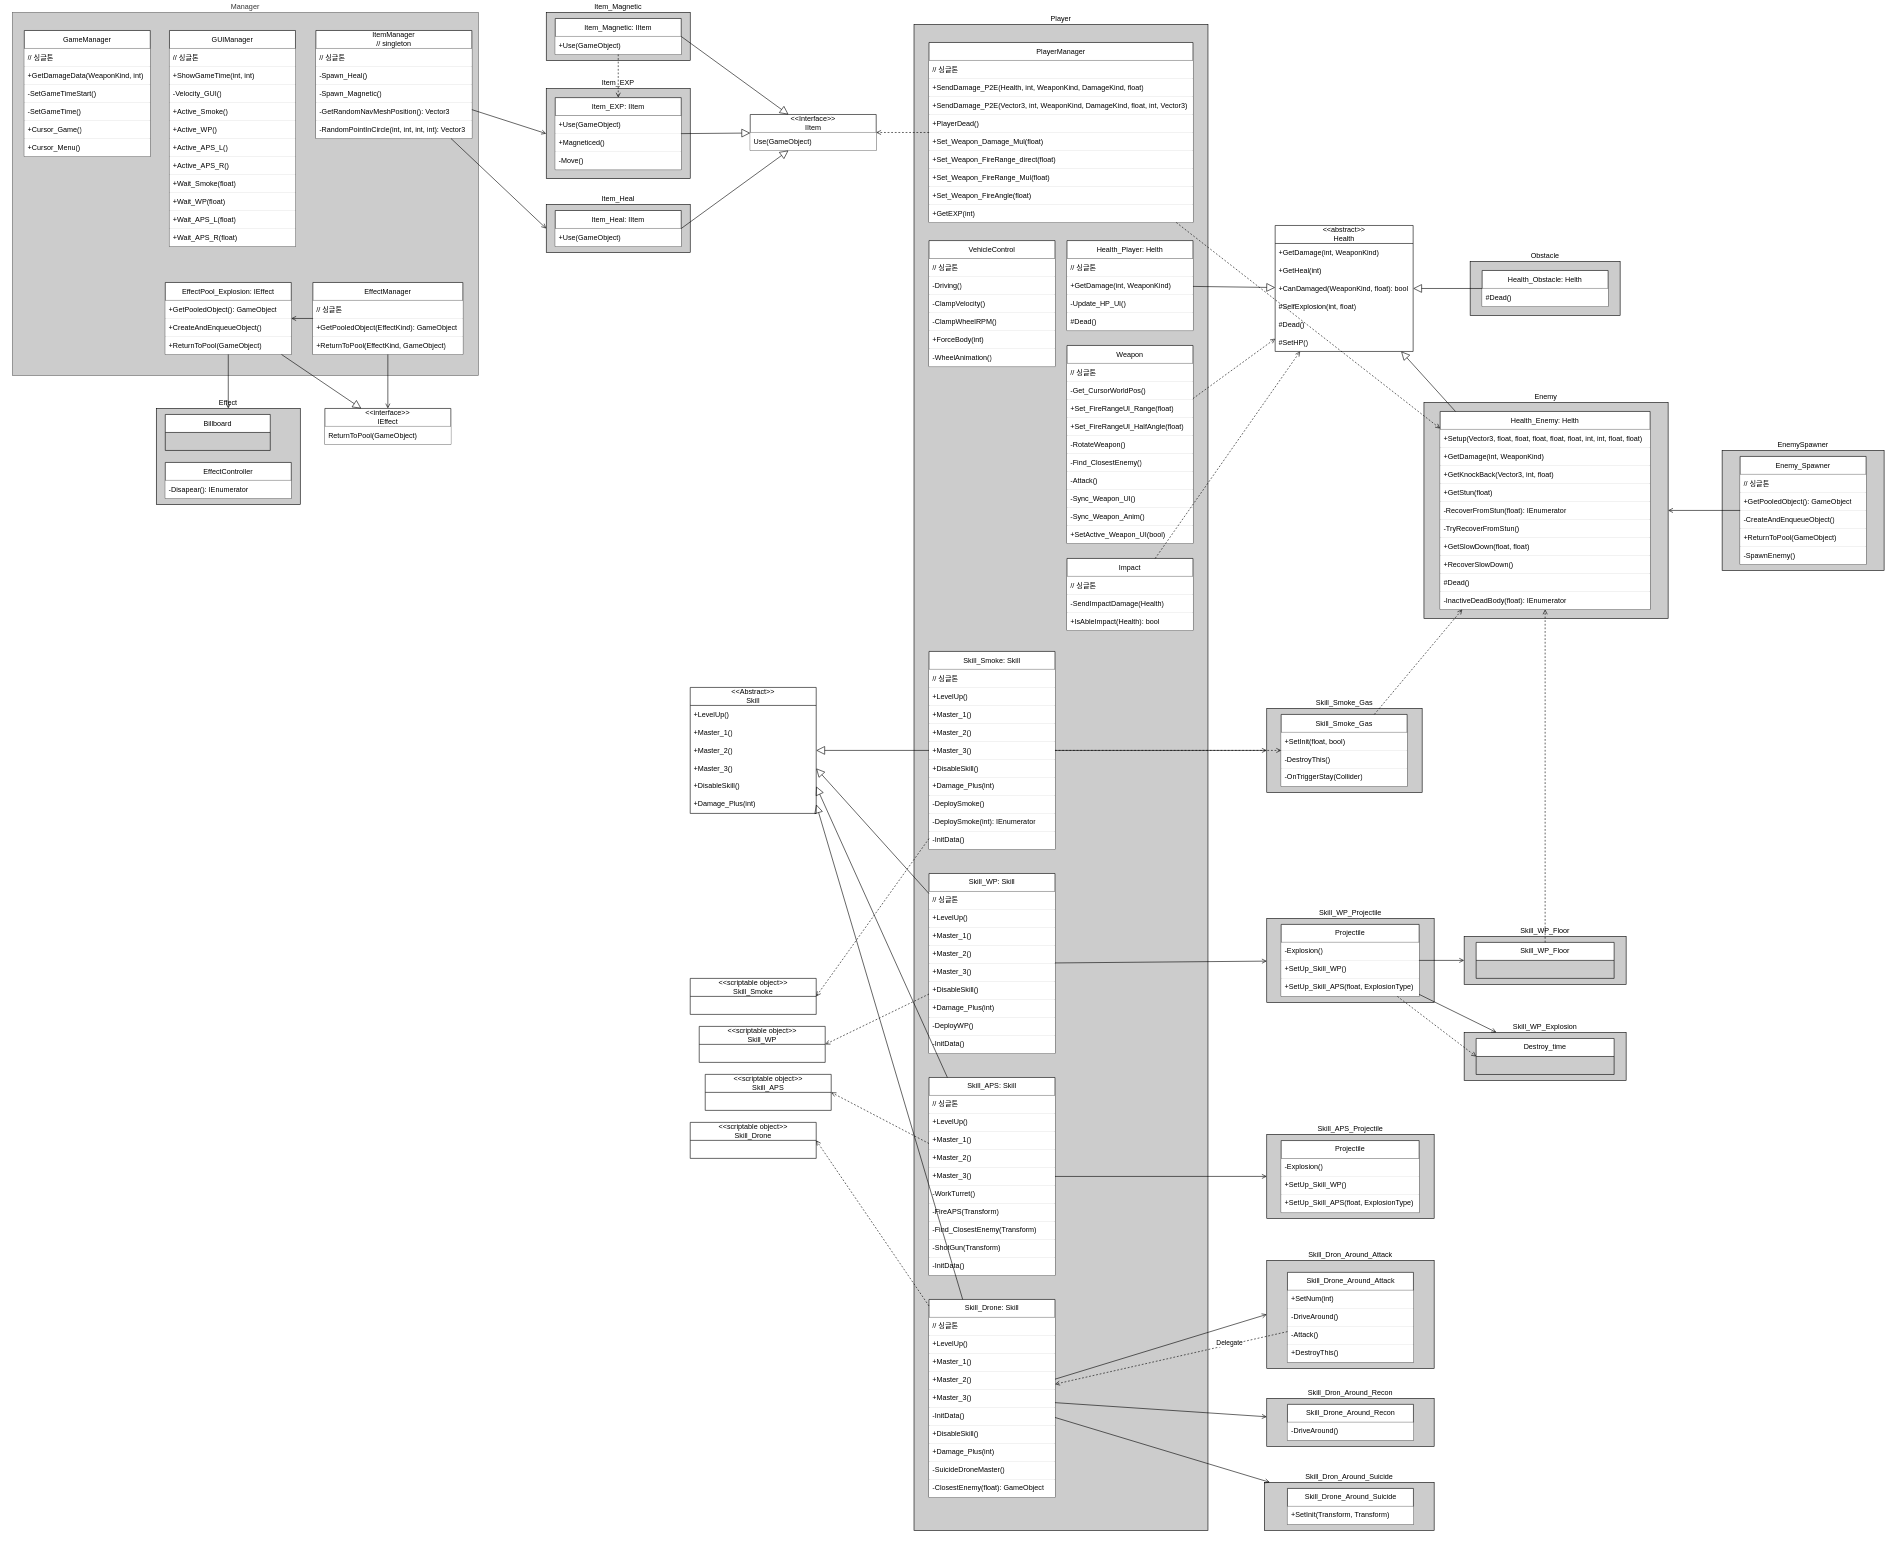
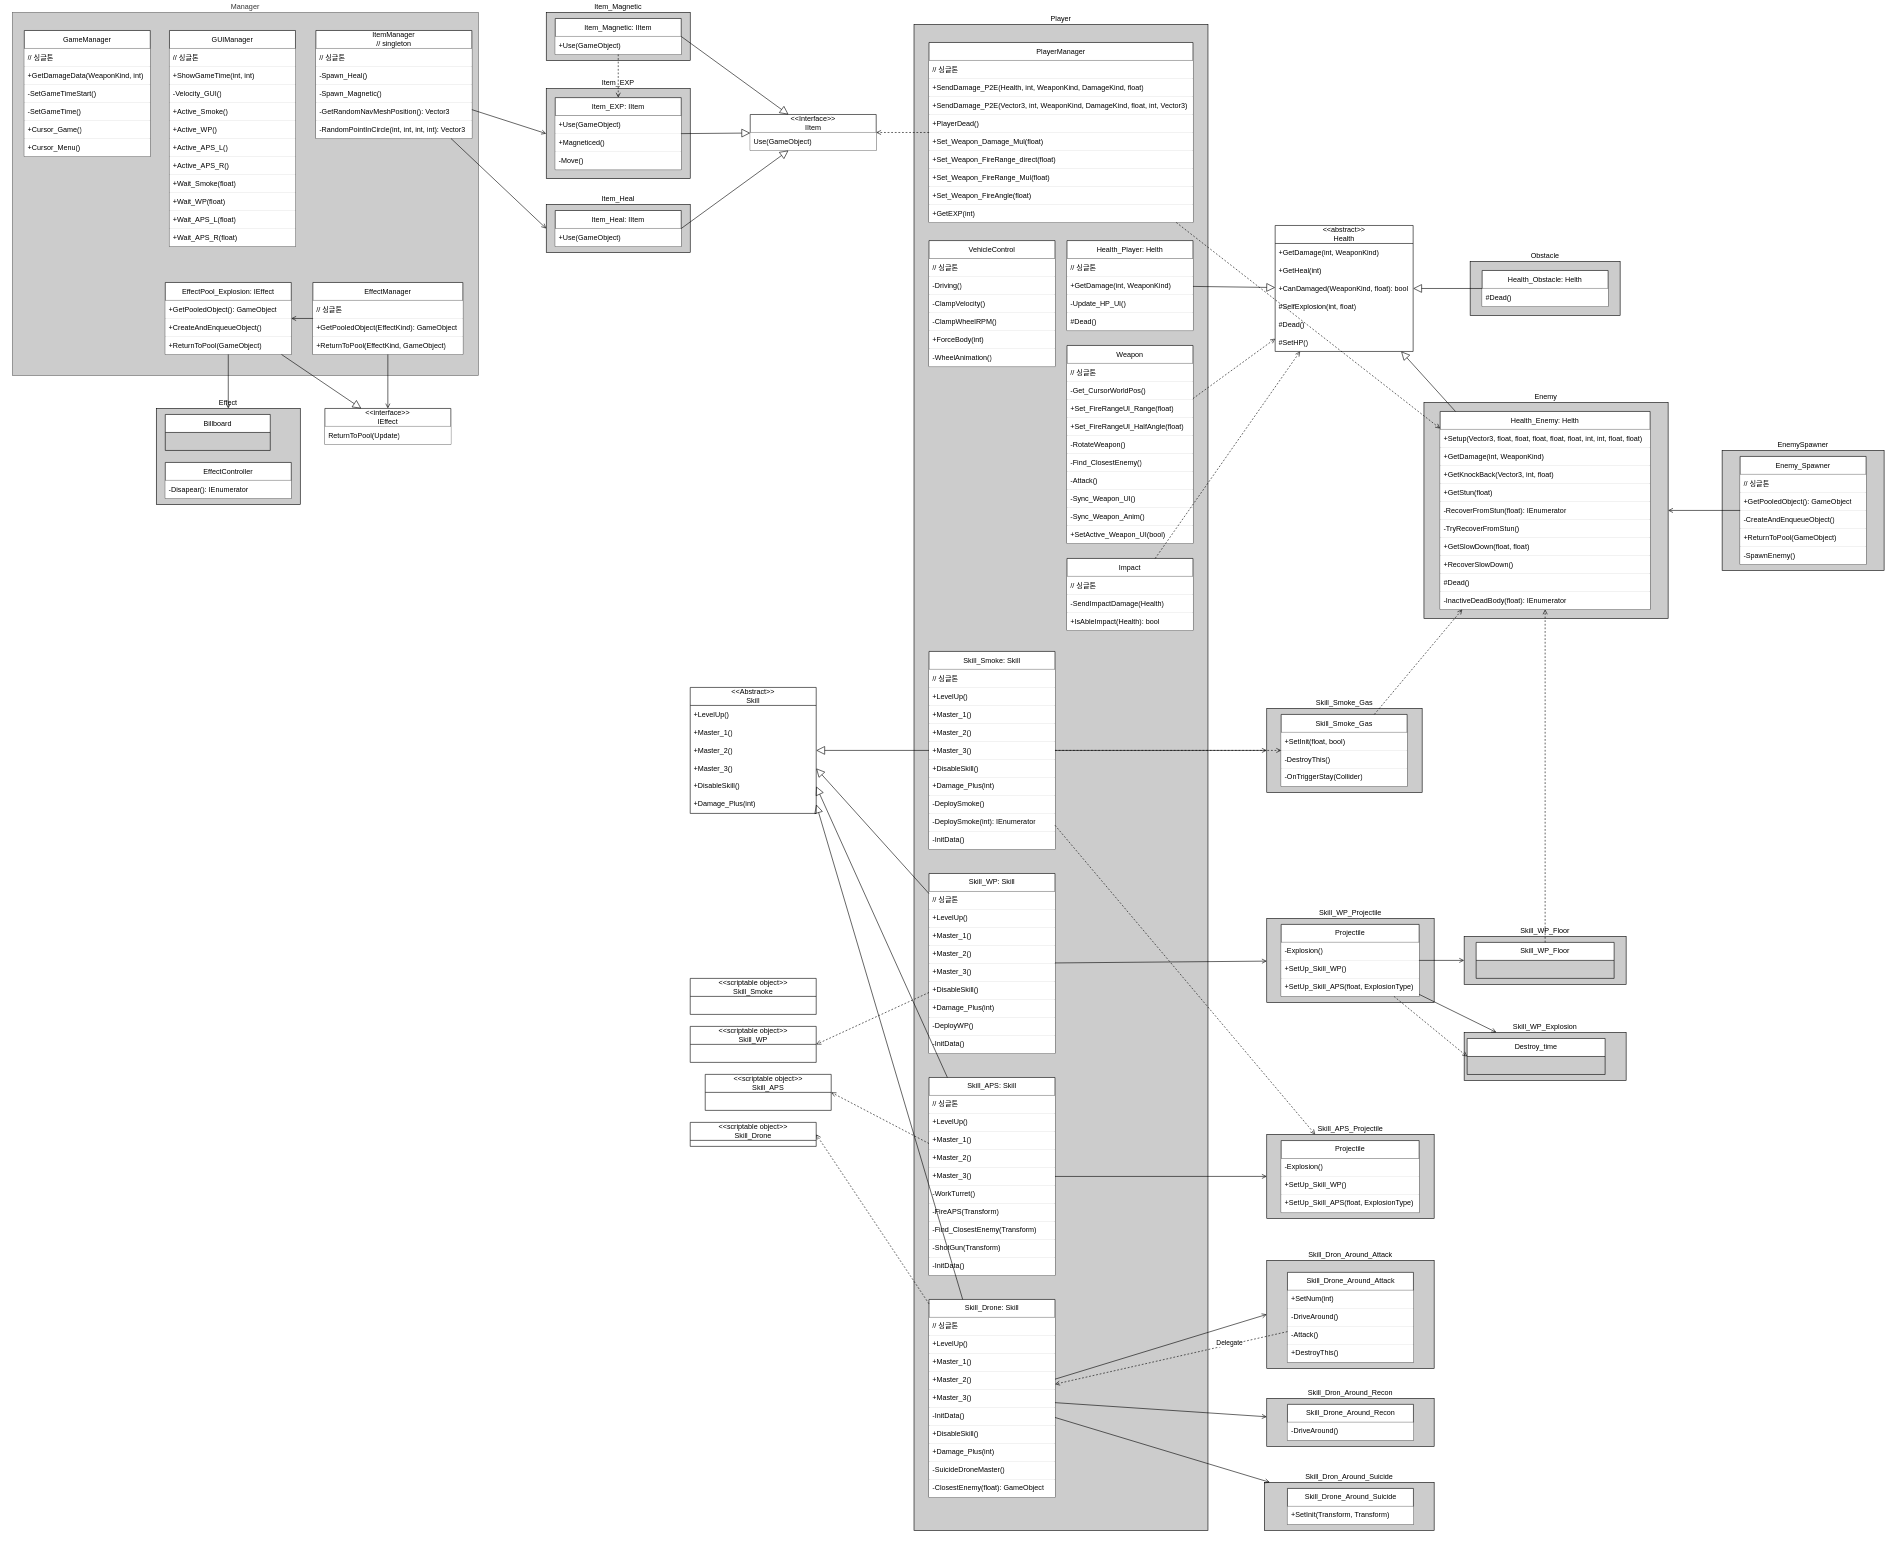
(376, 435) -> (368, 435)
(866, 927) -> (1243, 1048)
(762, 1044) -> (753, 1044)
(1545, 1056) -> (1536, 1056)
(753, 1140) -> (753, 1134)
